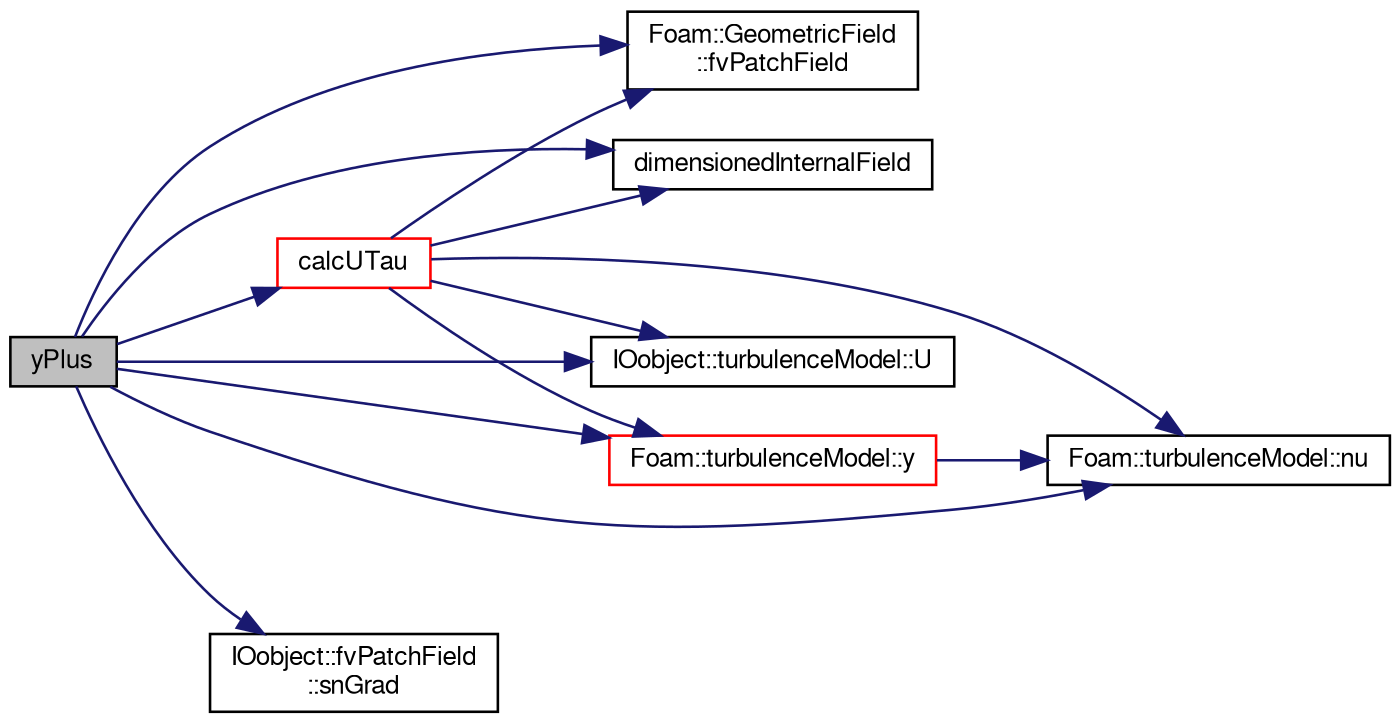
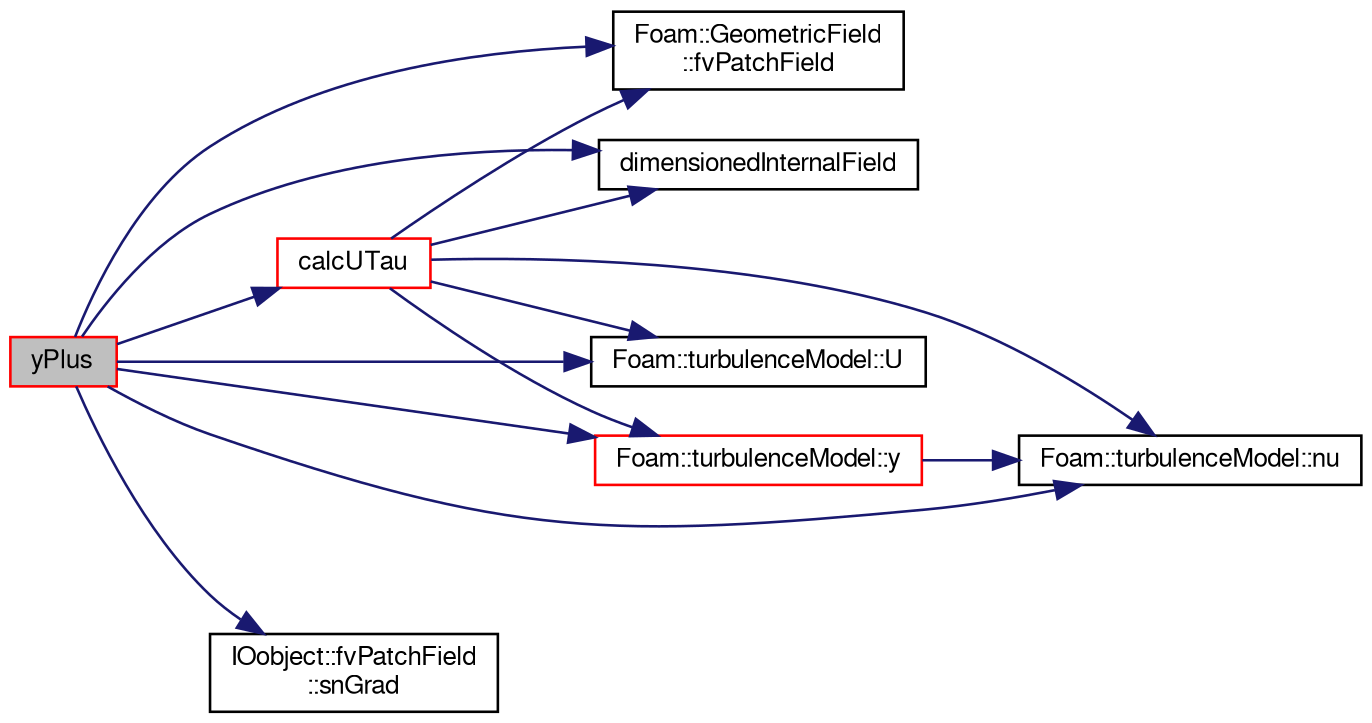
(64, 362) -> (64, 362)
(773, 362) -> (758, 362)
